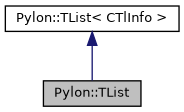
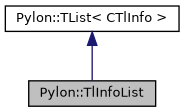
(92, 94) -> (92, 94)
